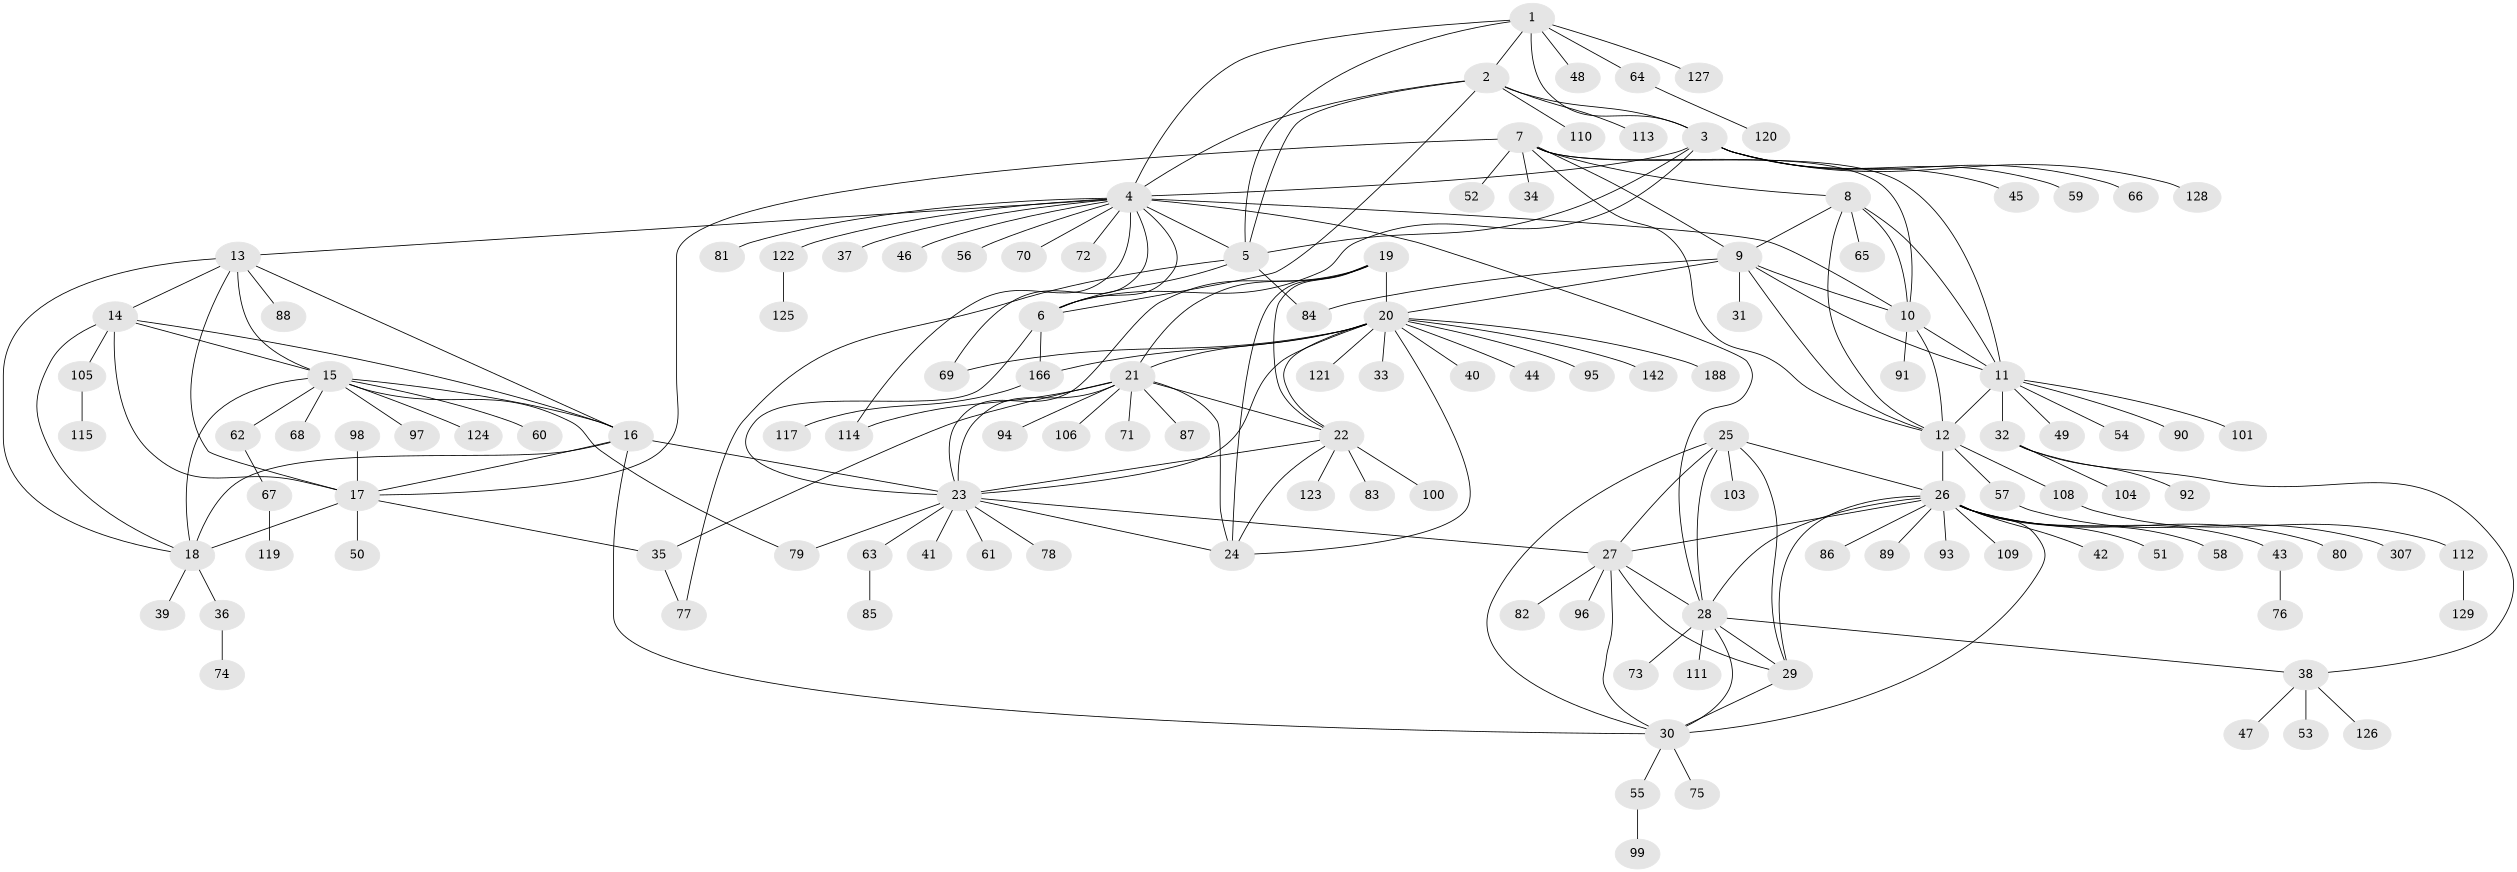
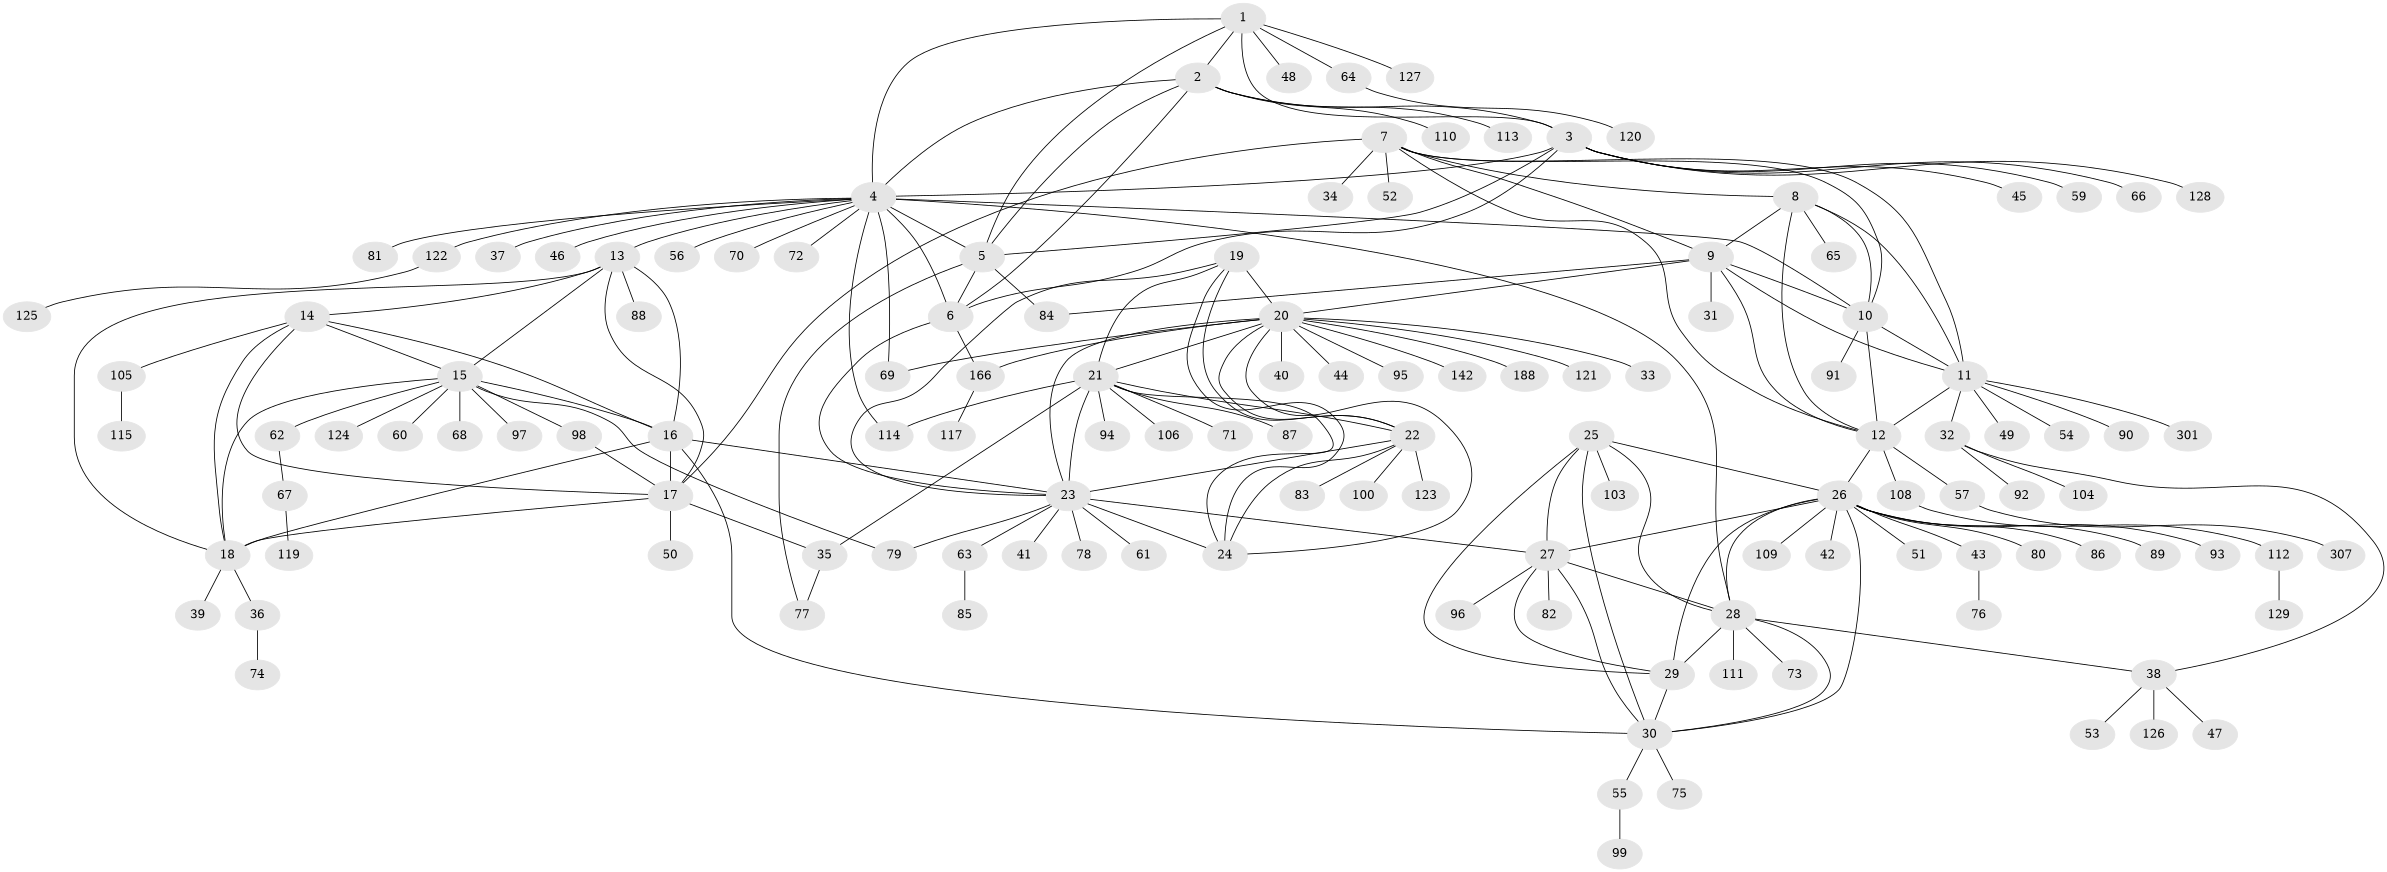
none -> (520, 406)
(2243, 436) -> (2188, 436)
(2221, 556) -> none
